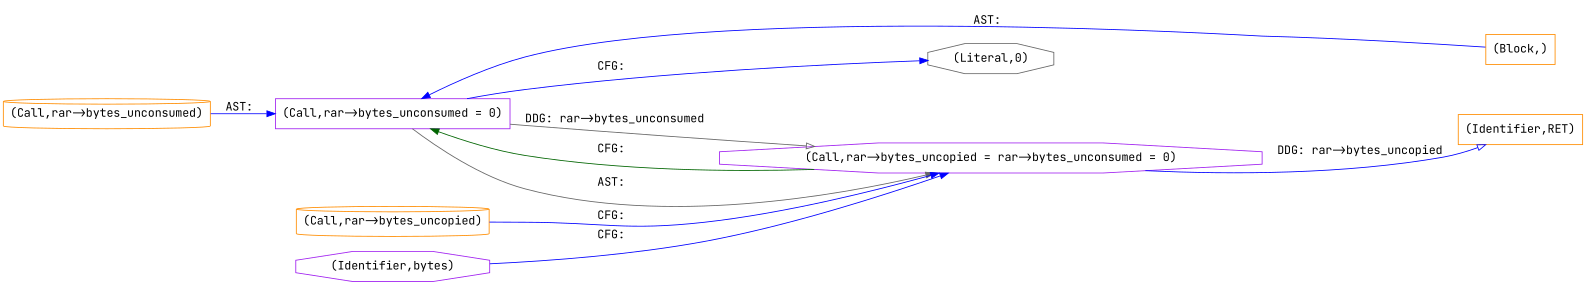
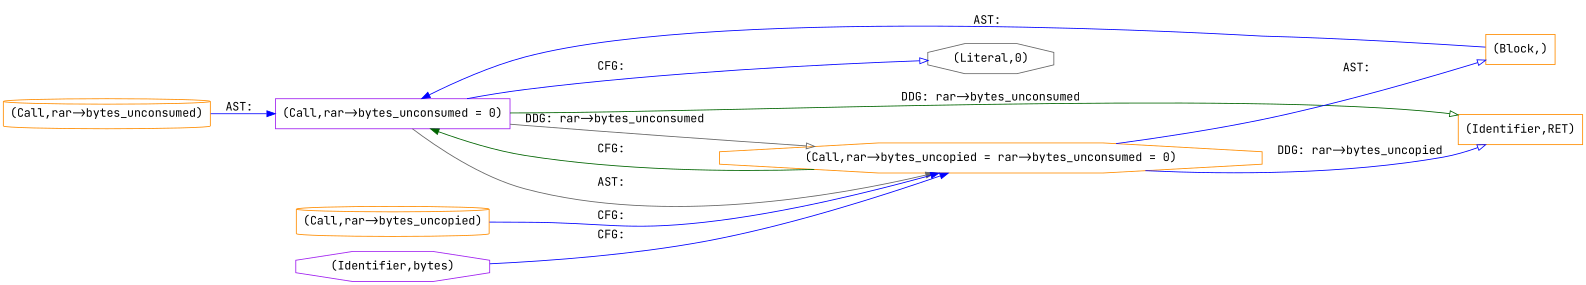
(693, 73) -> (693, 73)
none -> (980, 105)
none -> (1299, 111)
(991, 158) -> (991, 158)
